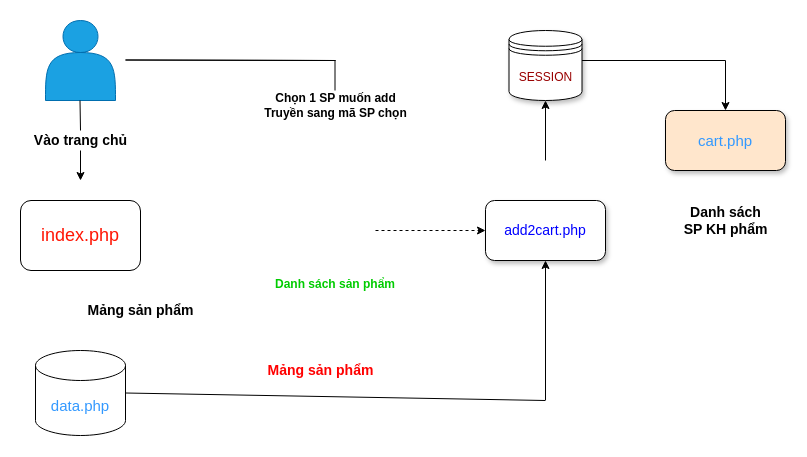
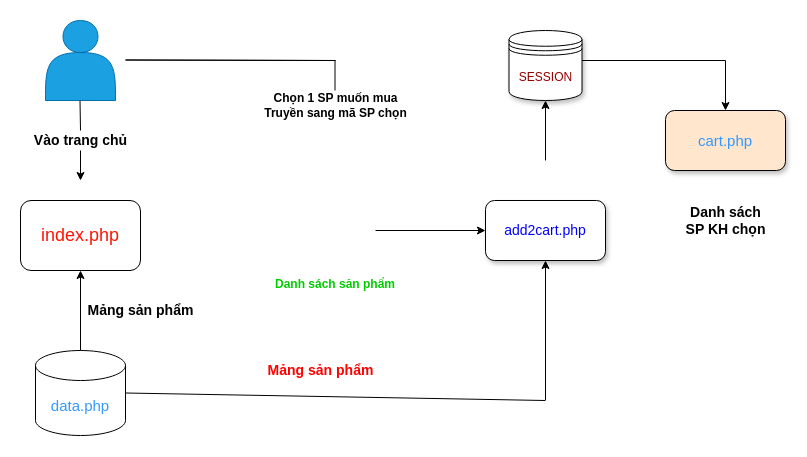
(336, 106) -> (336, 106)
(726, 221) -> (726, 221)
(427, 231) -> (427, 231)
none -> (81, 314)
